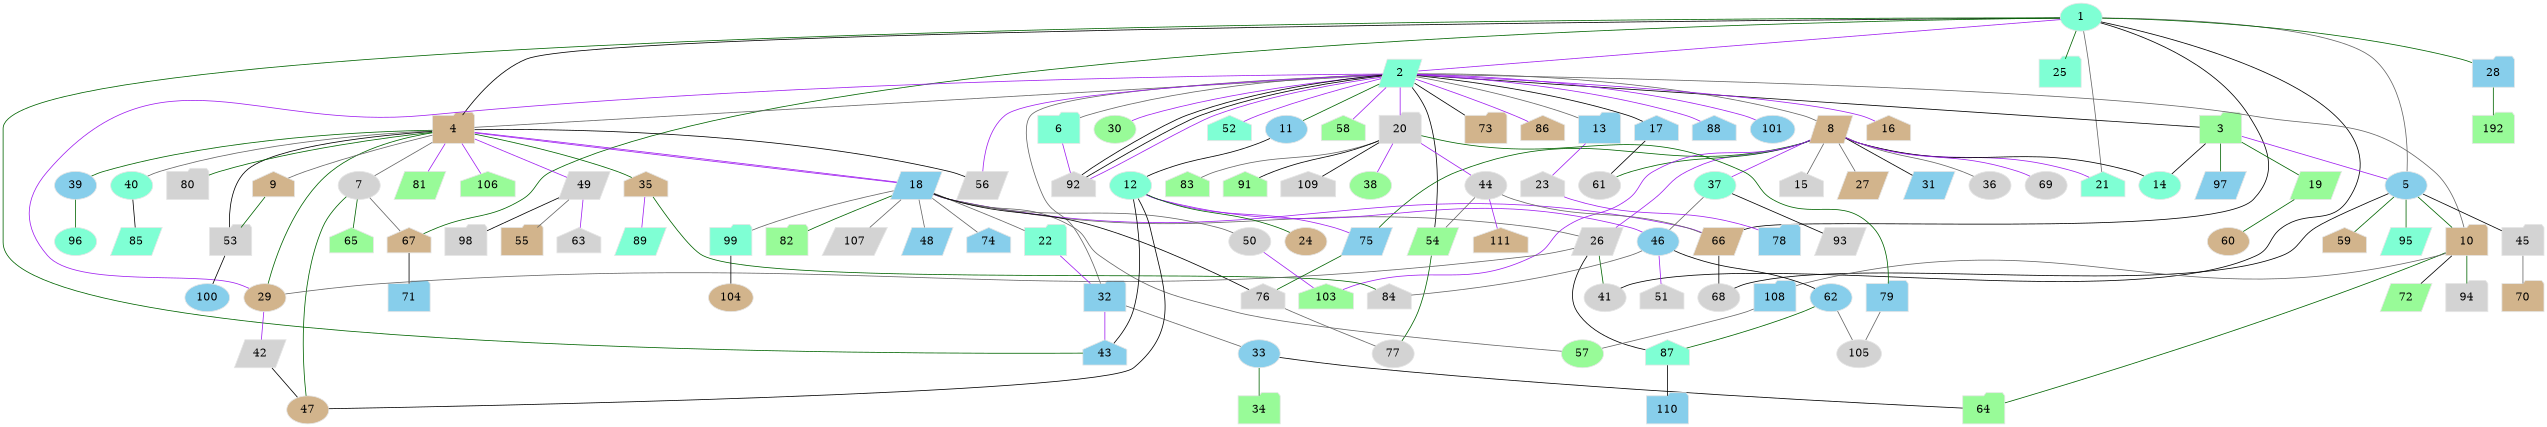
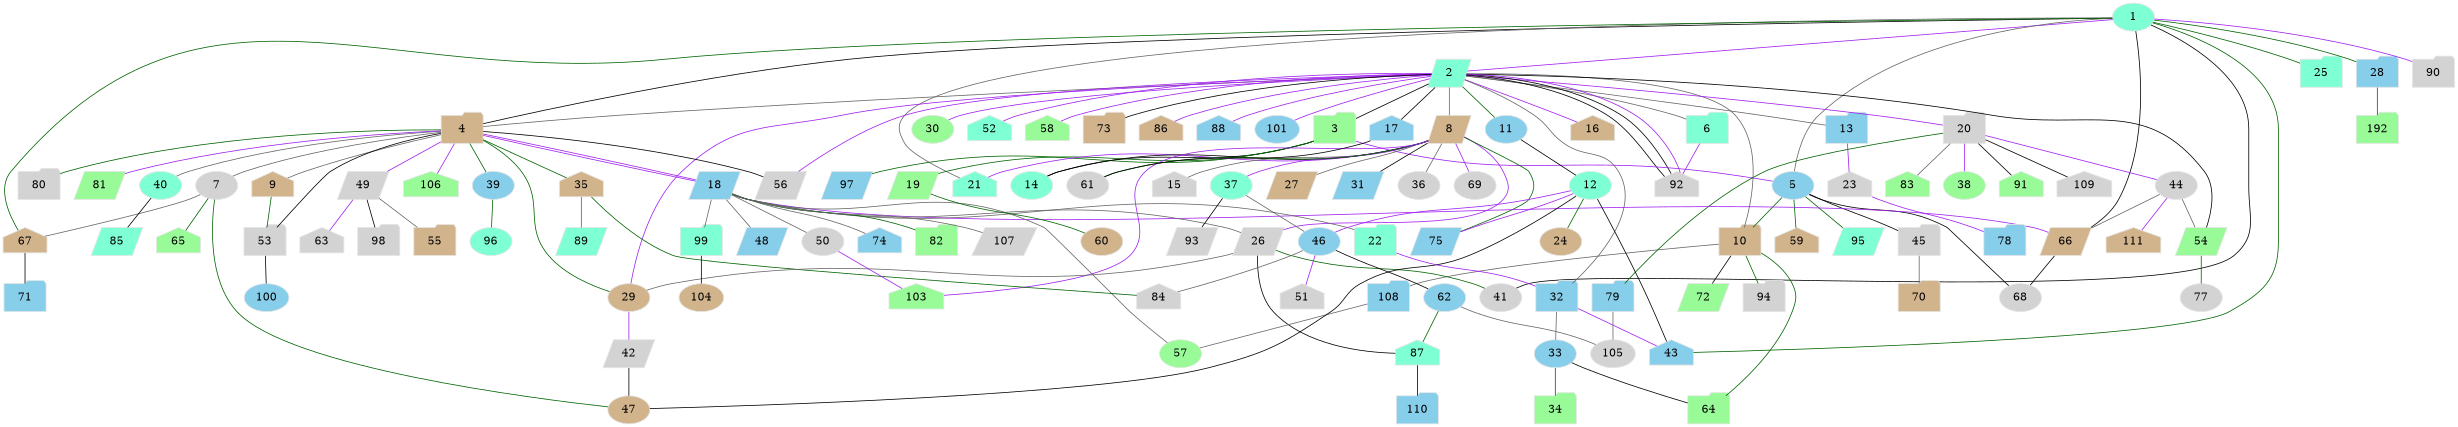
none -> (2433, 73)
(1263, 298) -> none
